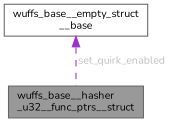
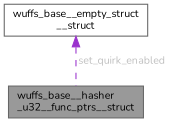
(76, 20) -> (76, 20)
